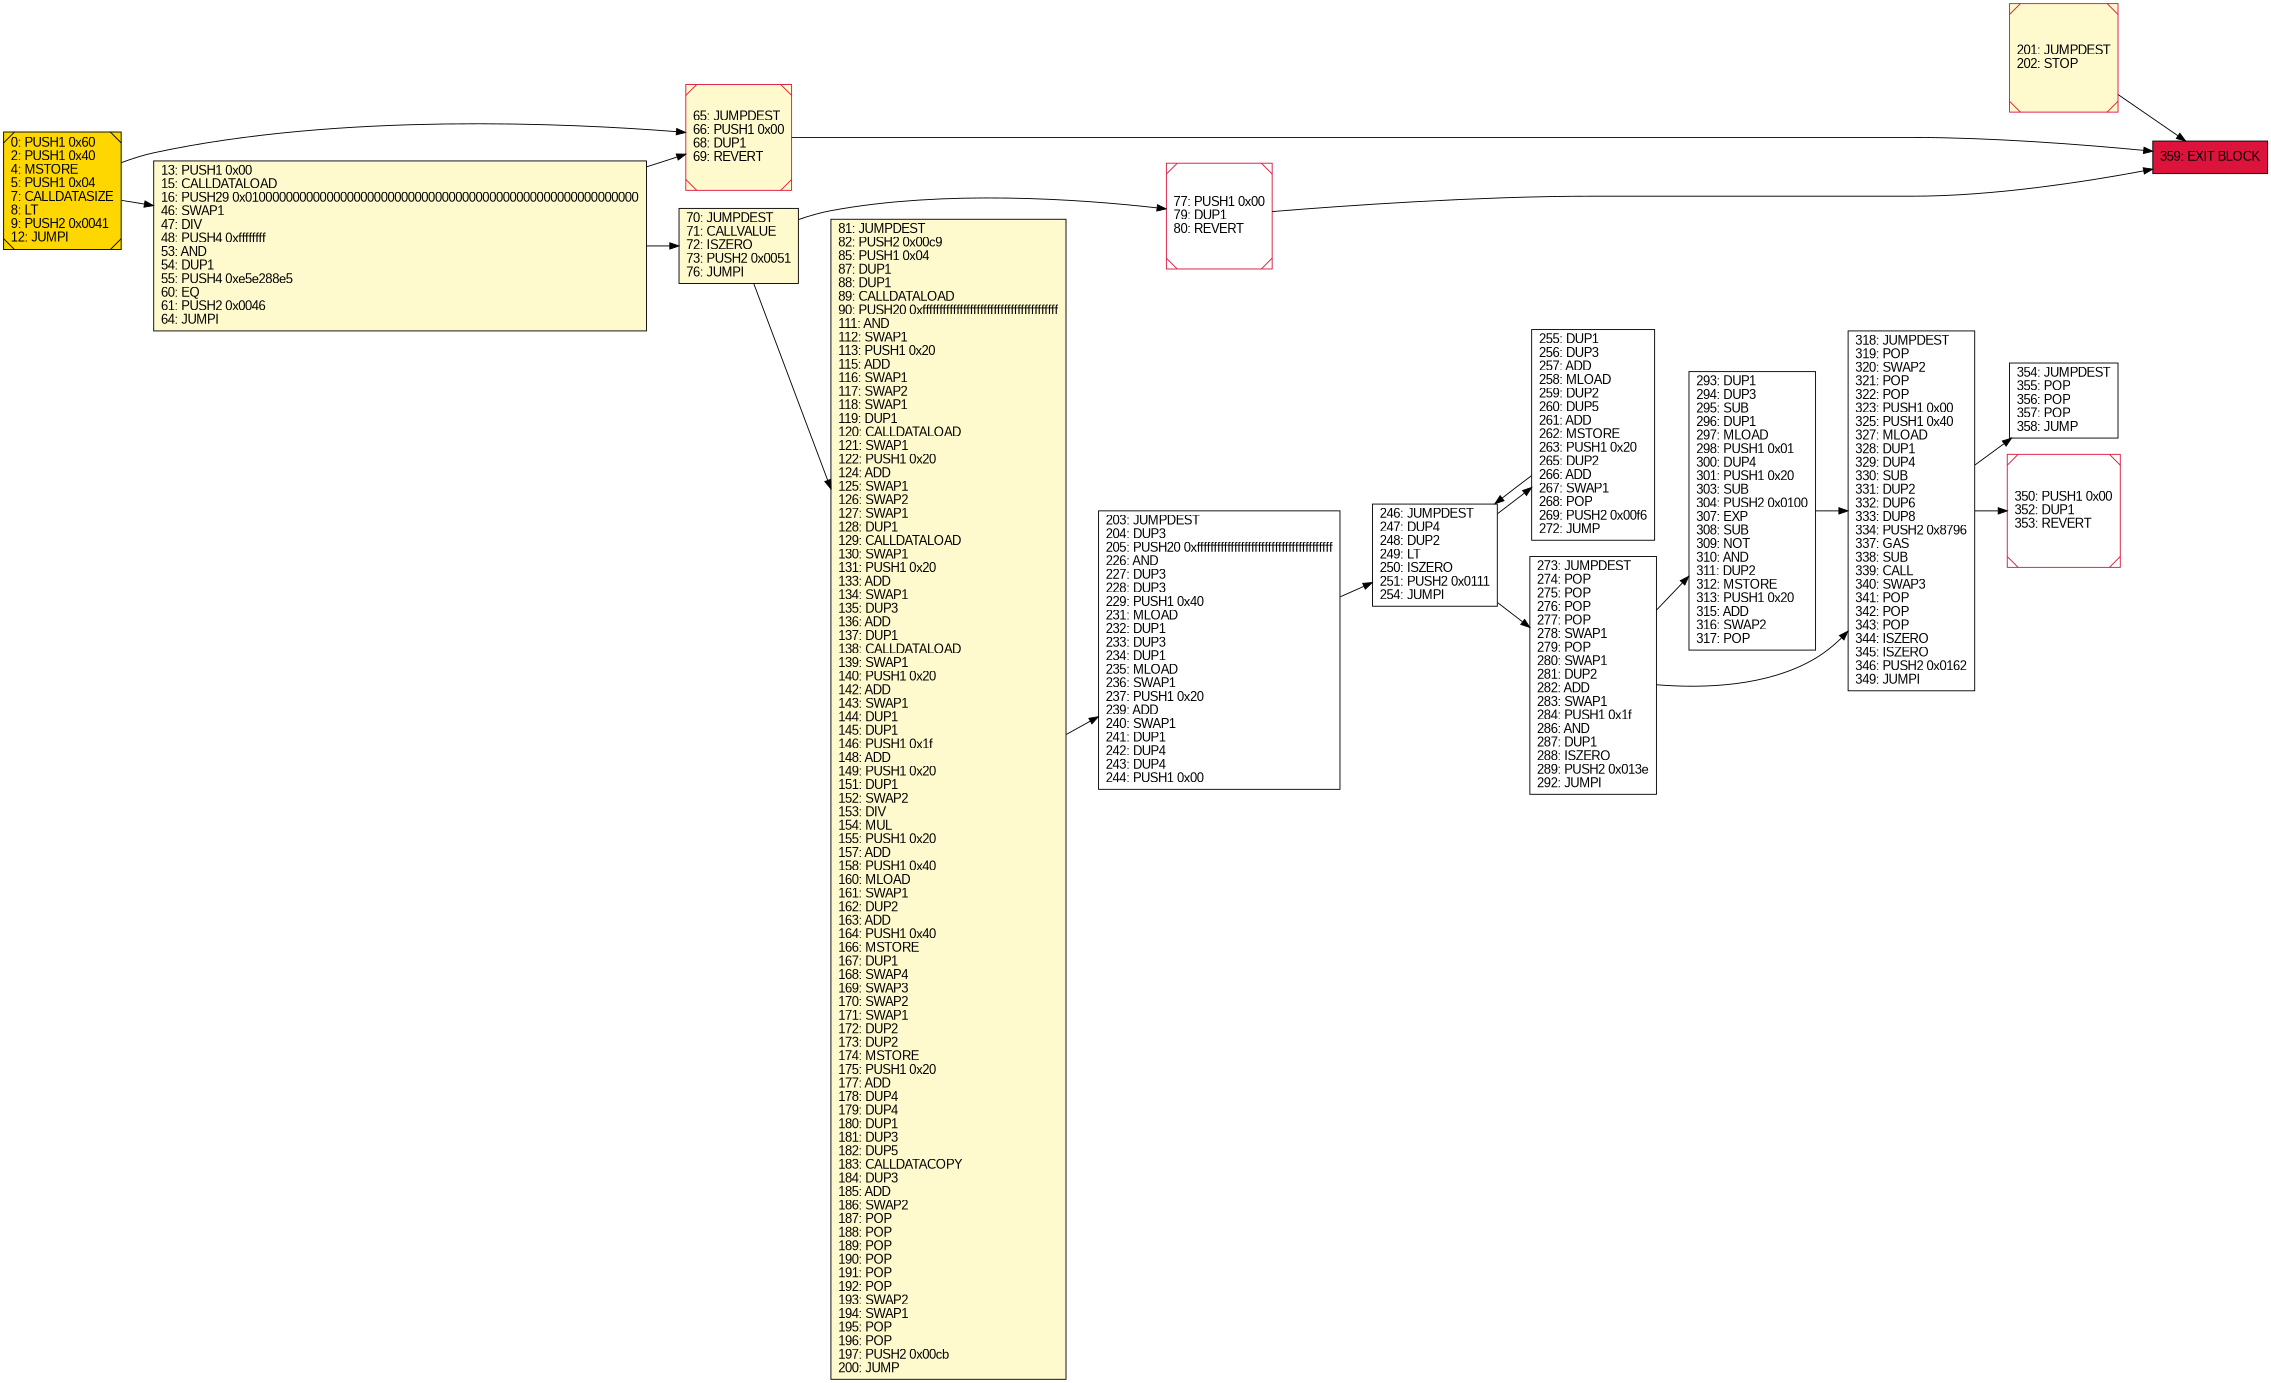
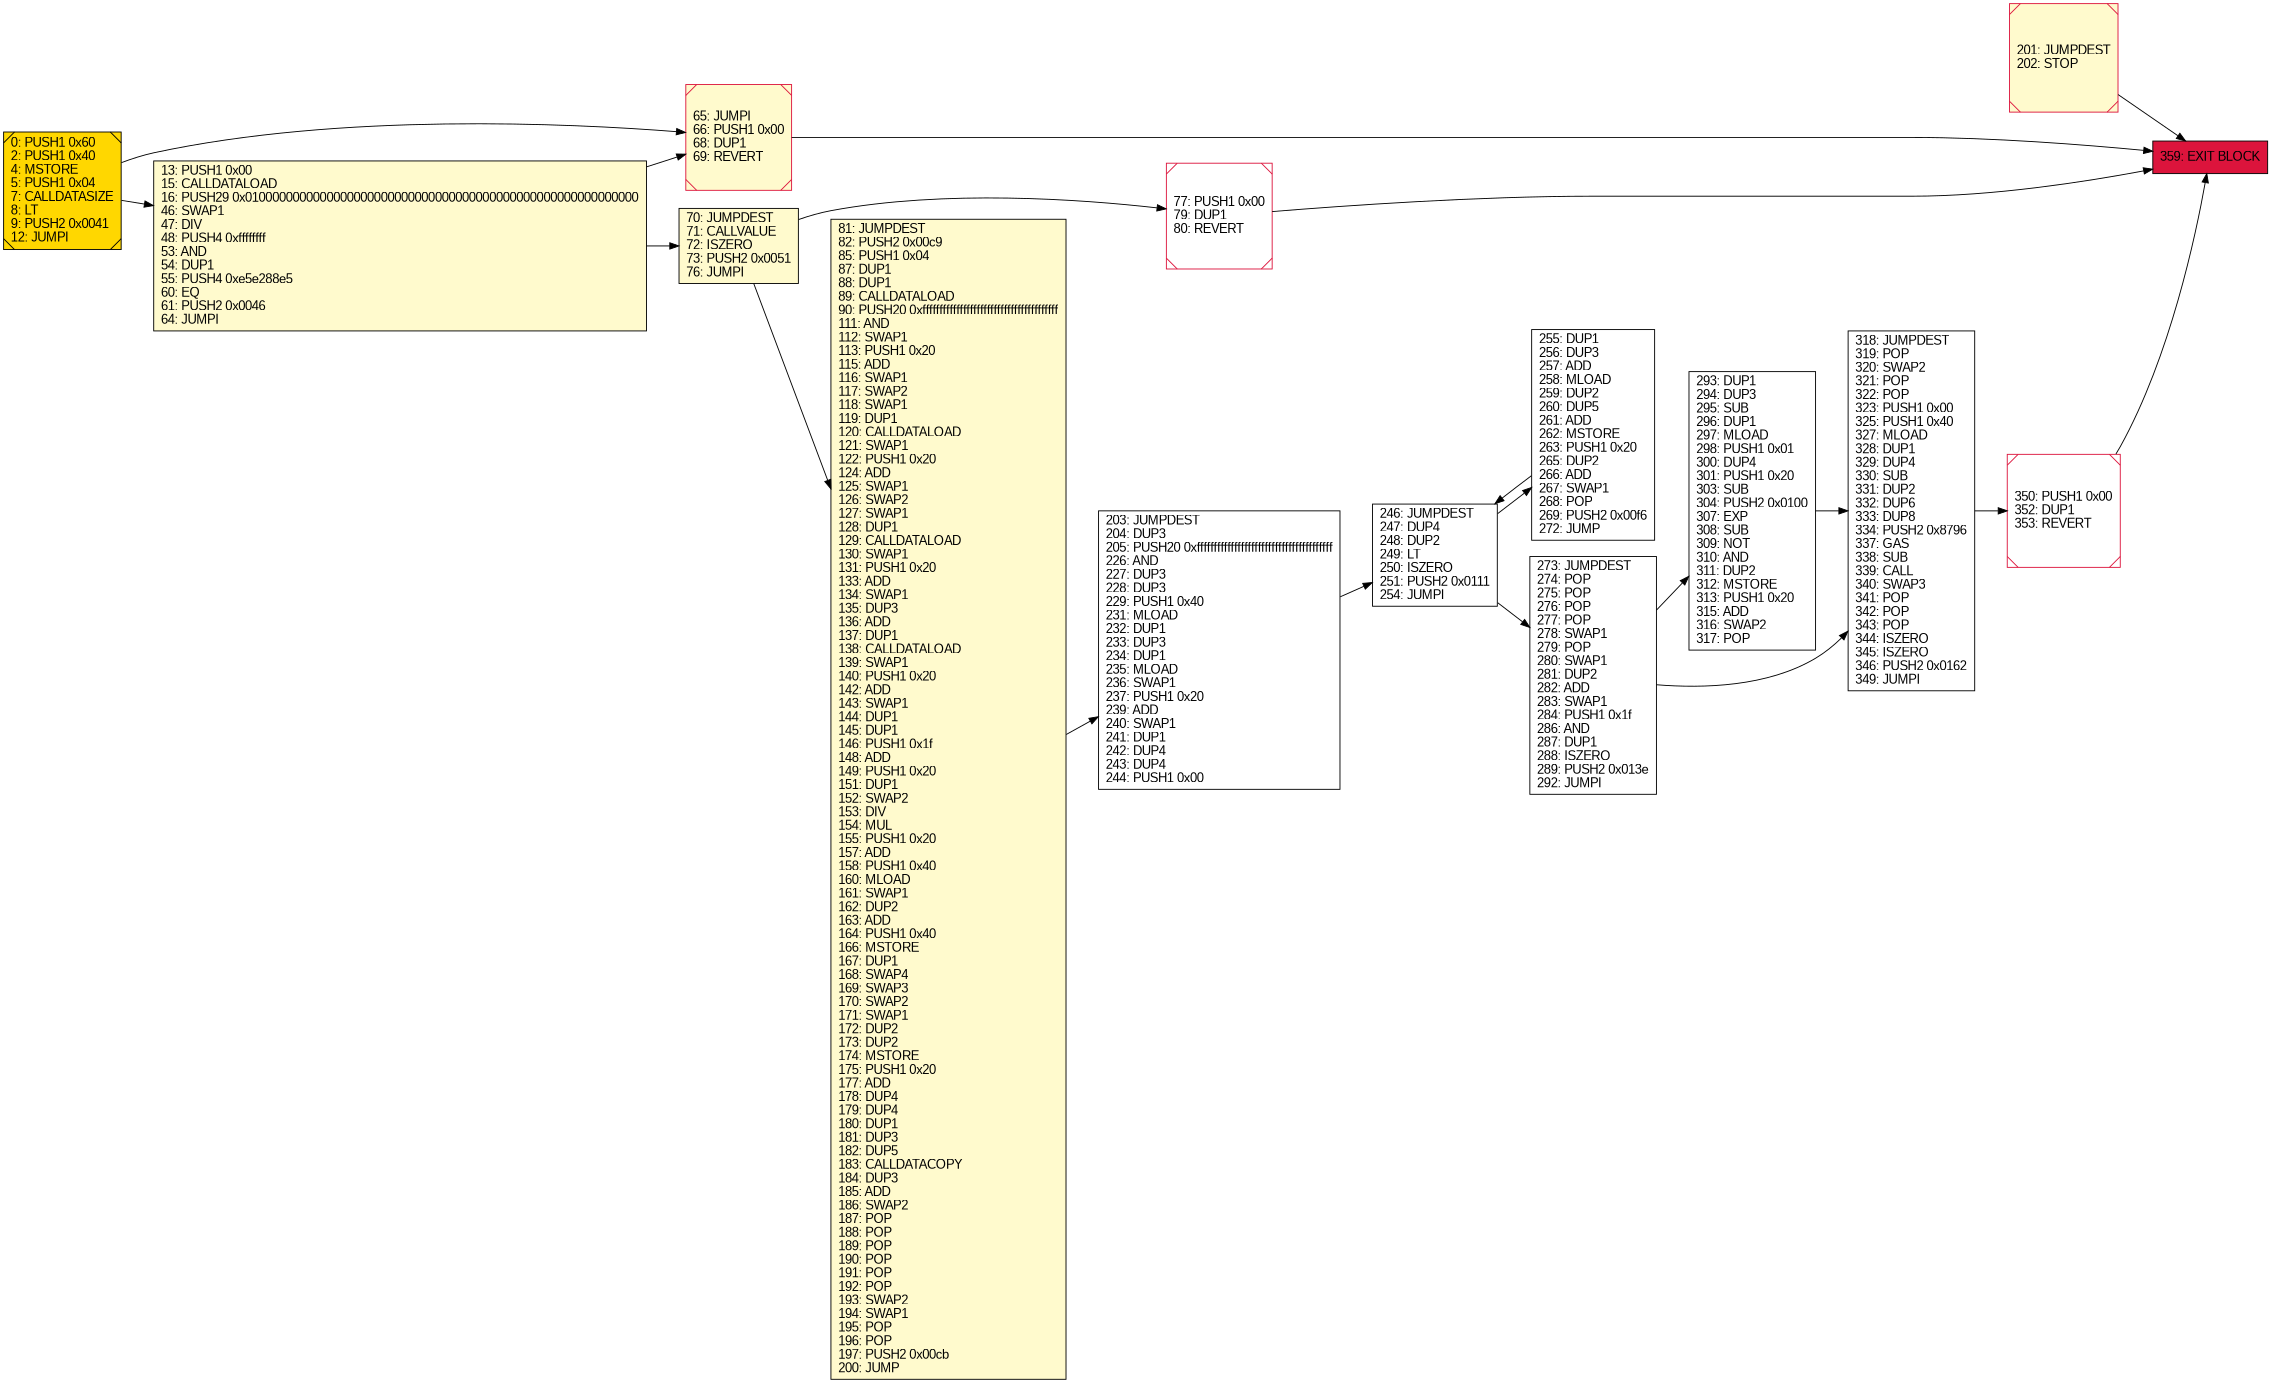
(739, 137) -> (739, 137)
none -> (2171, 322)
(2064, 401) -> none
